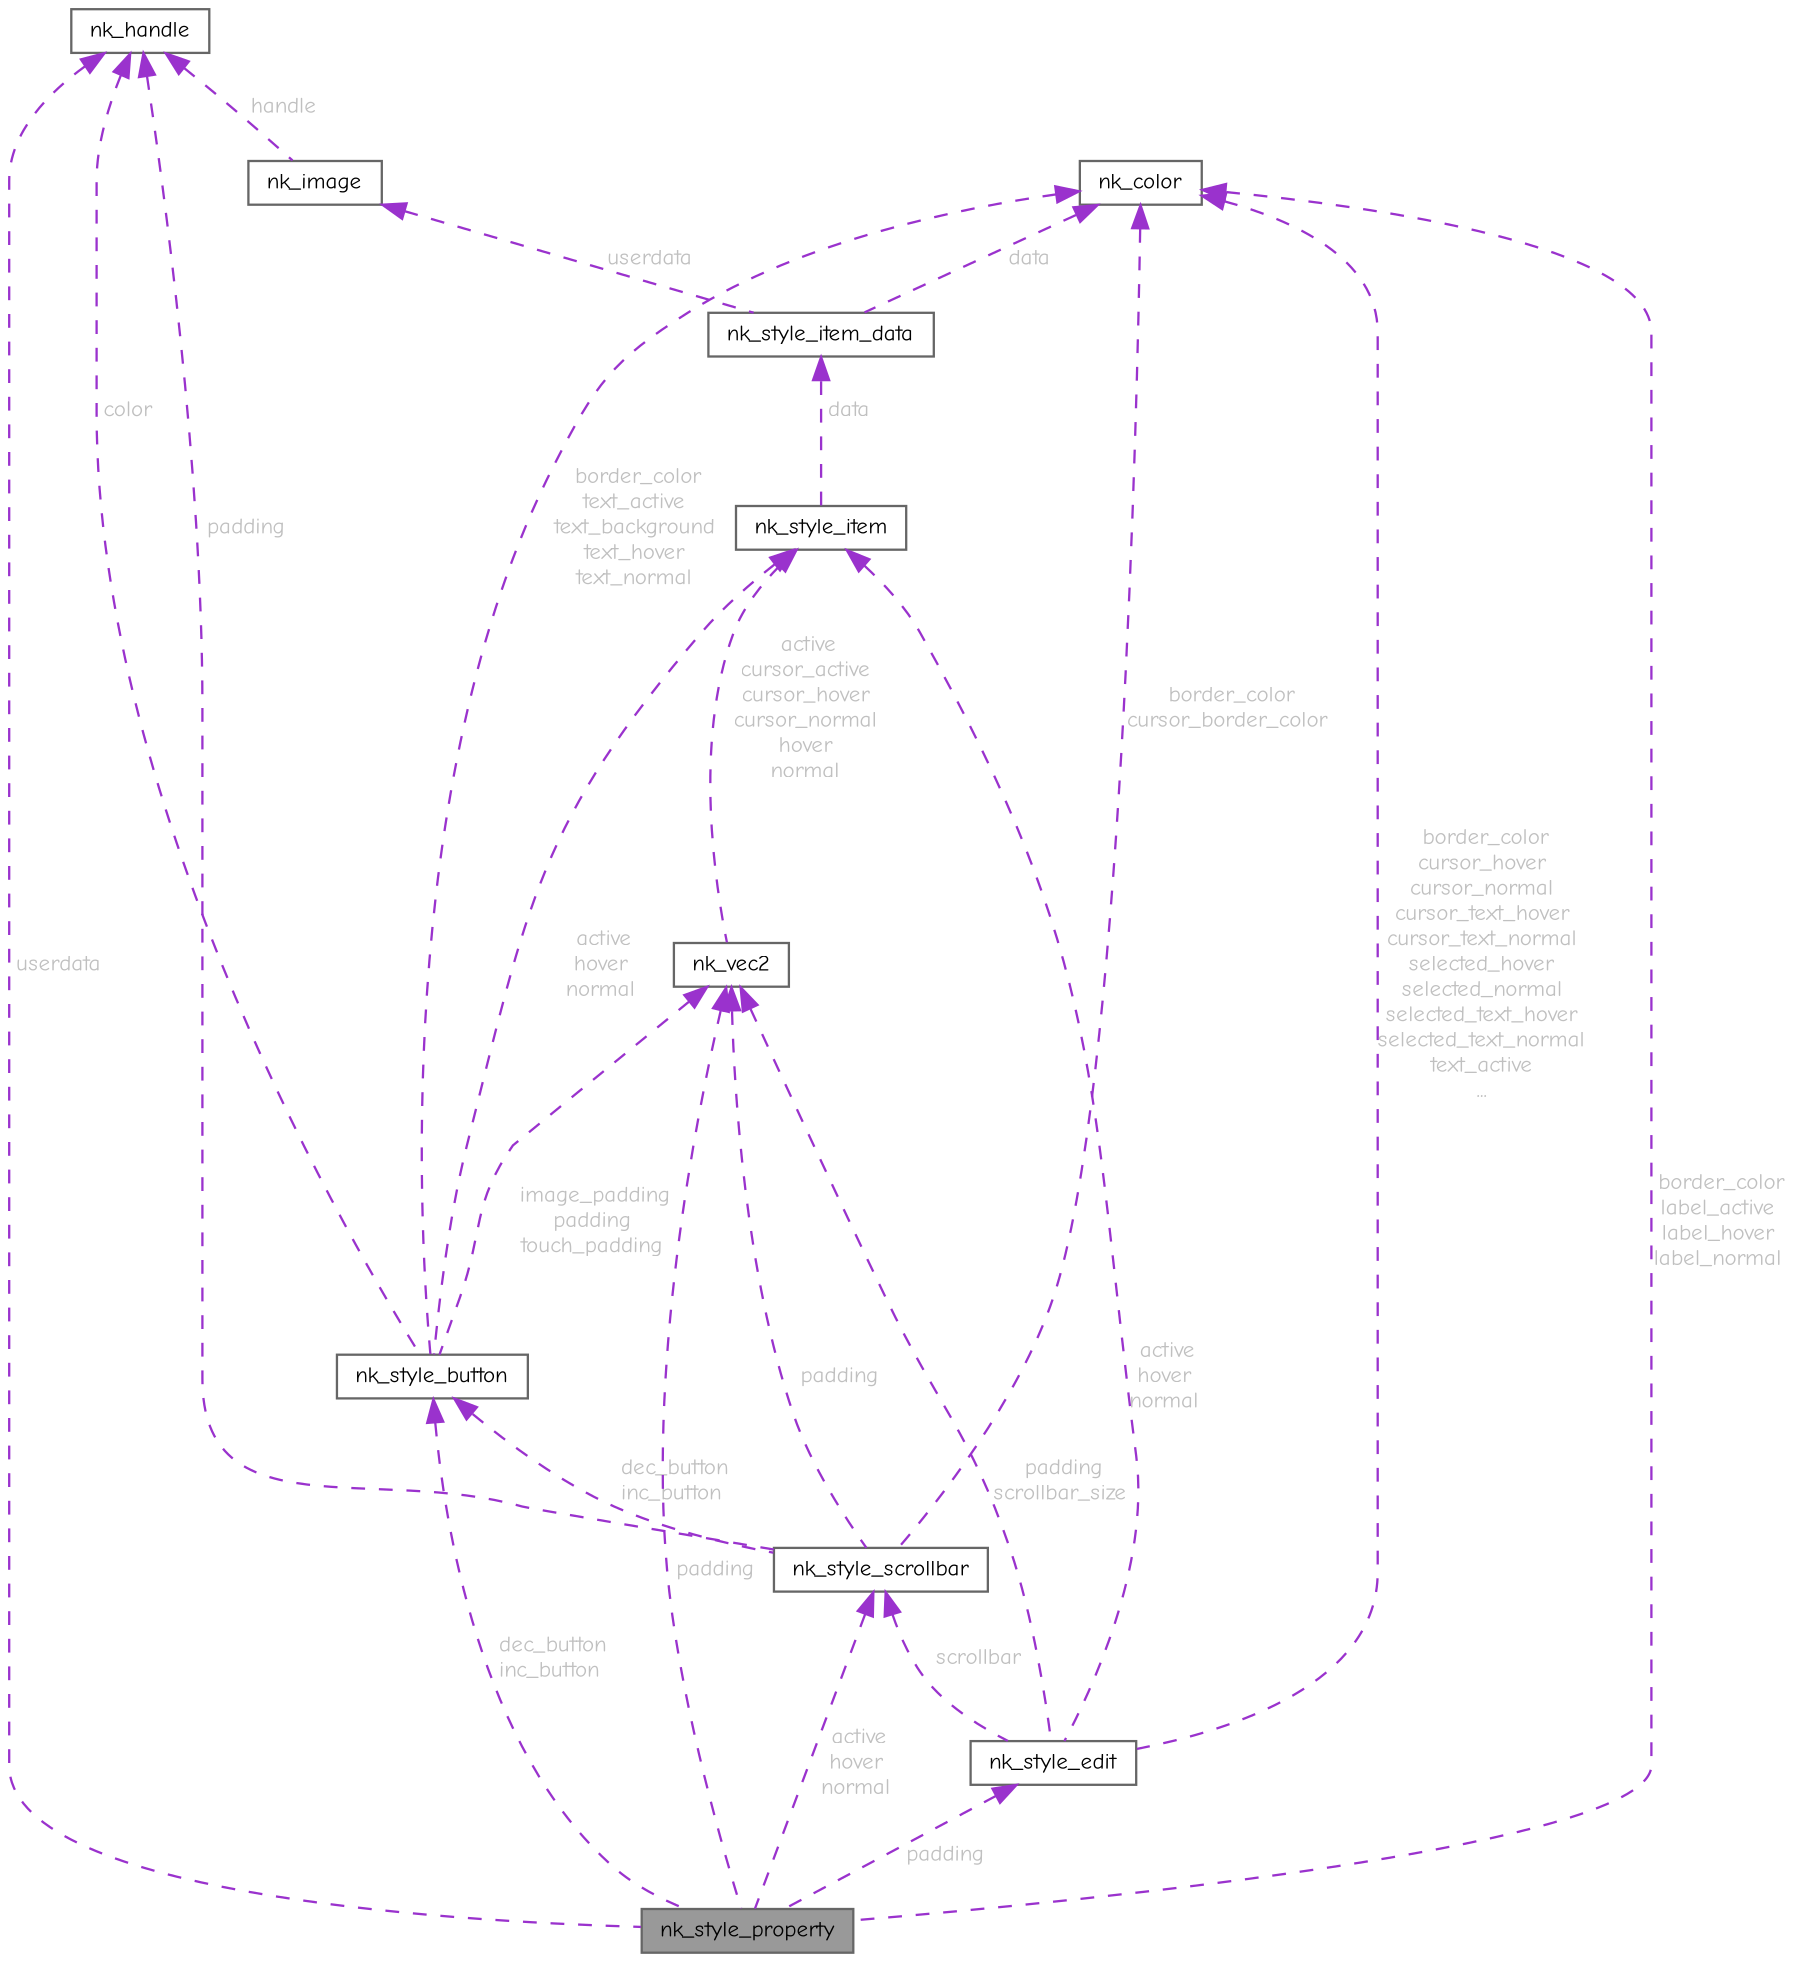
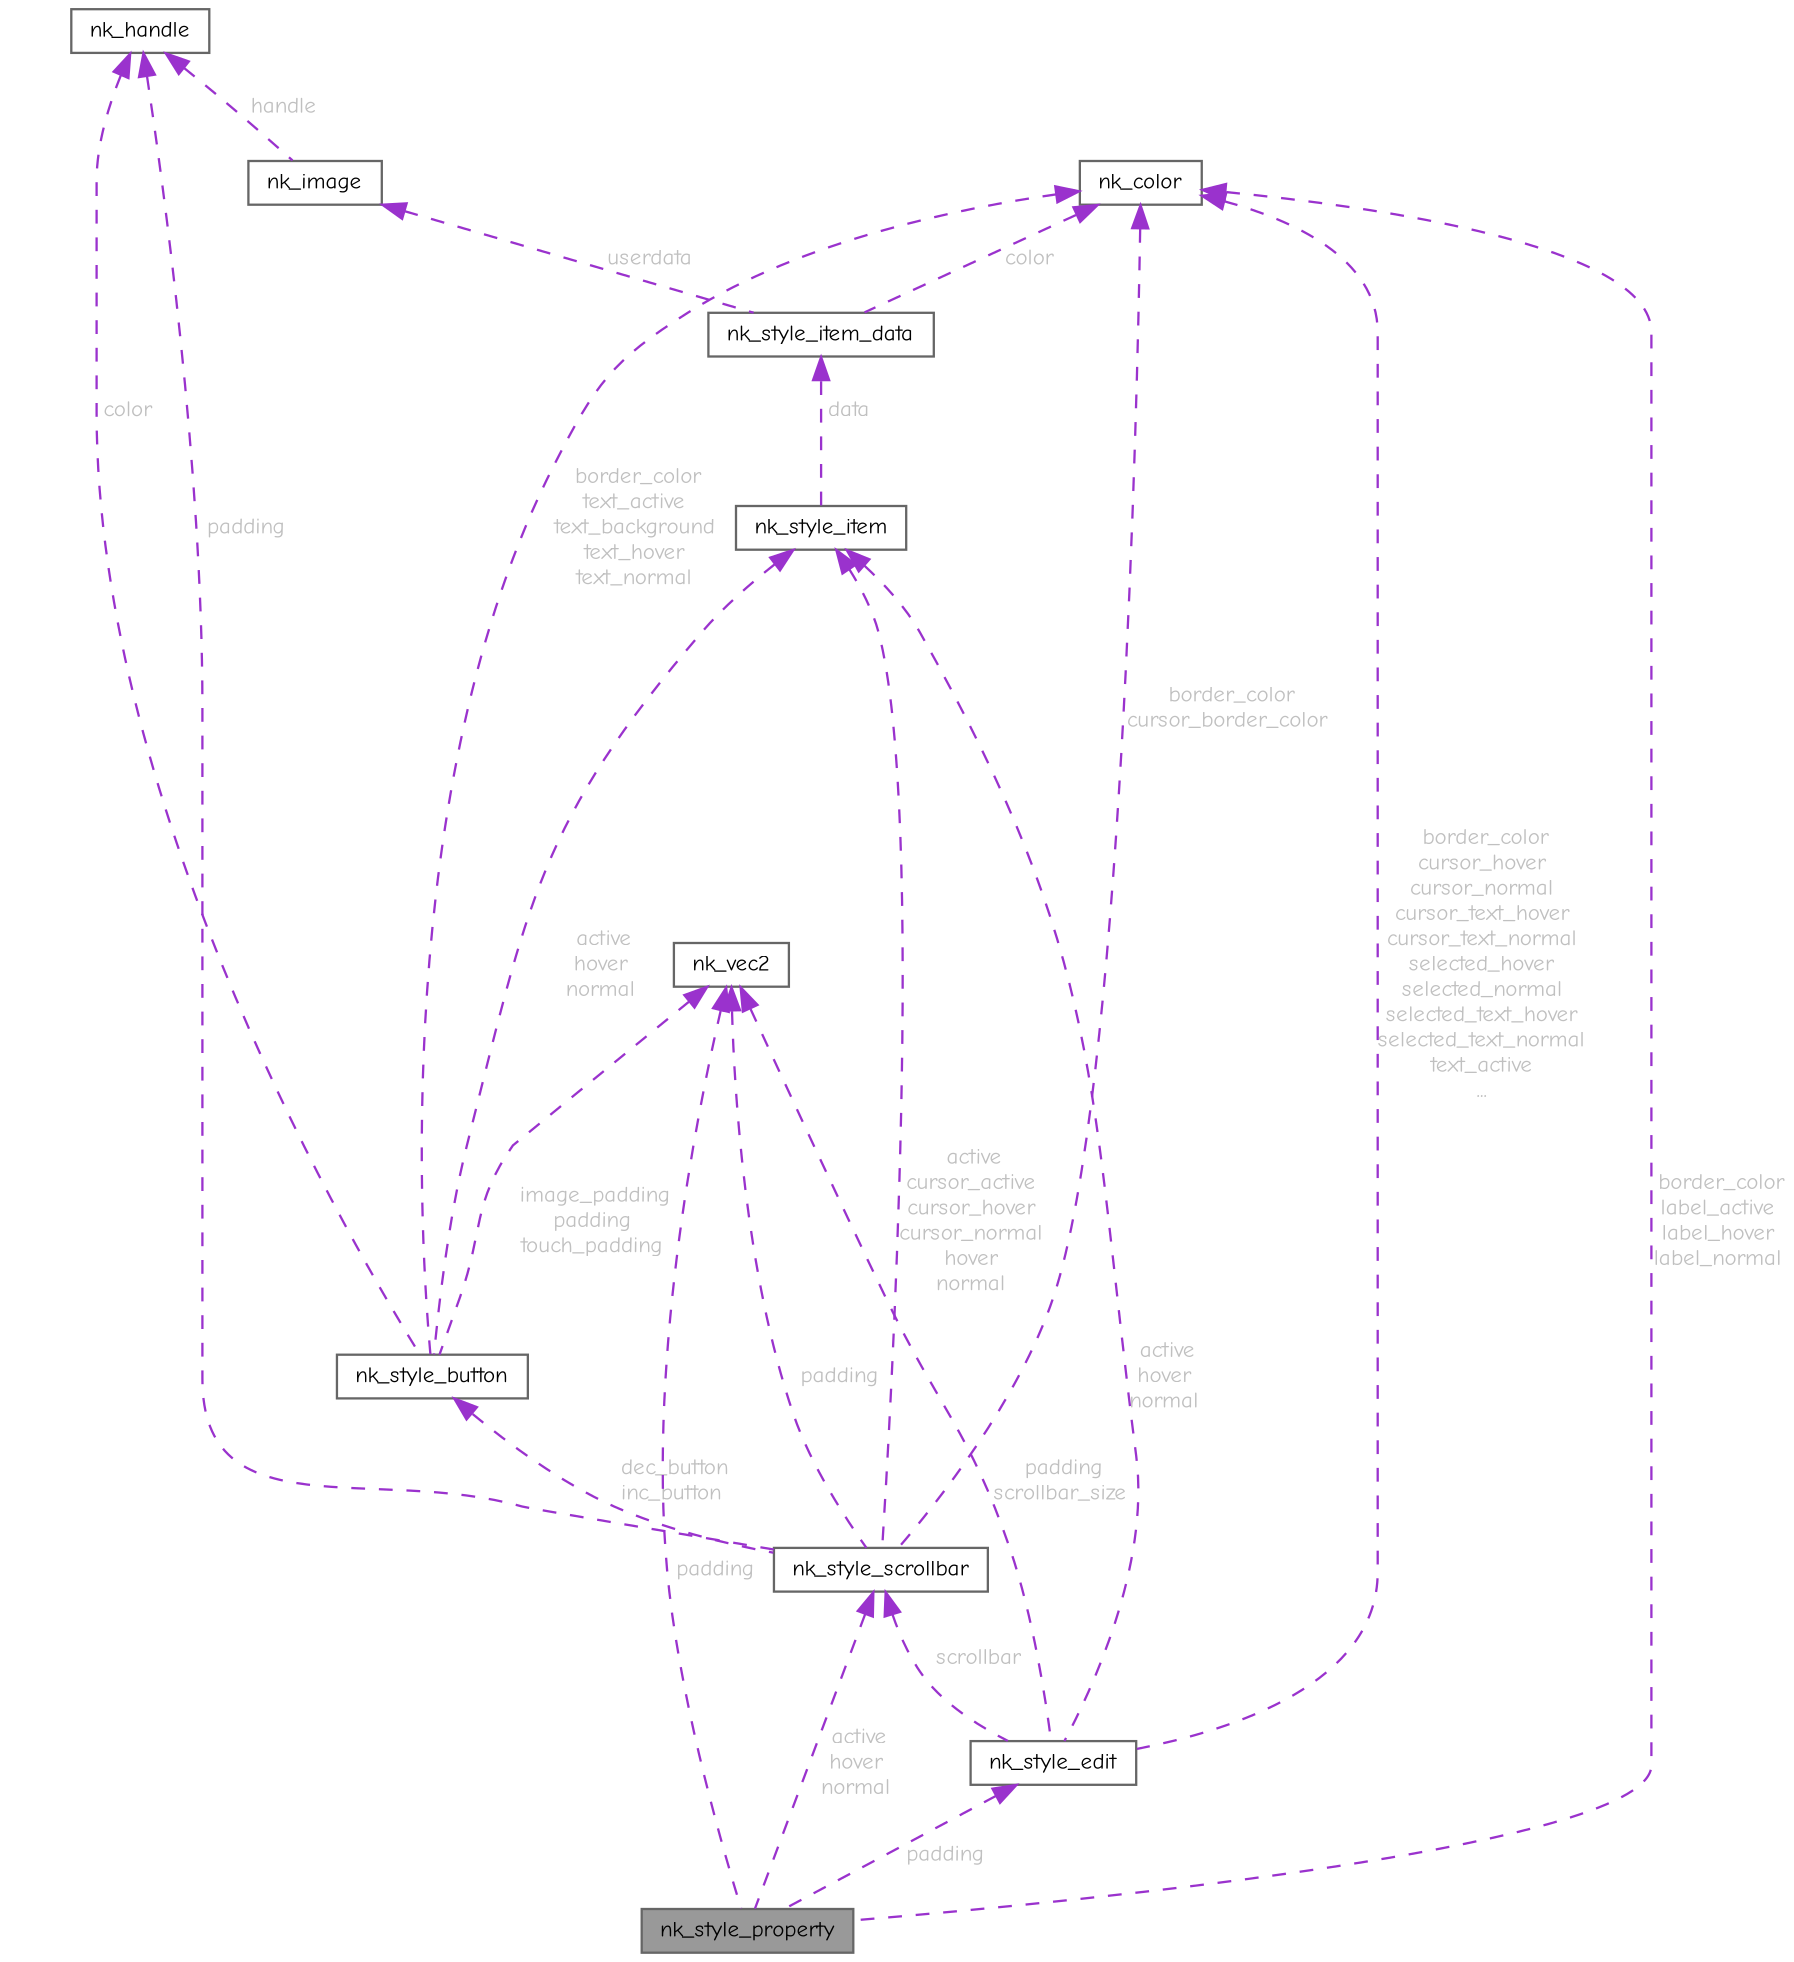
(1027, 259) -> (1027, 259)
(712, 746) -> (902, 1055)
(9, 1242) -> none
(501, 1700) -> none
